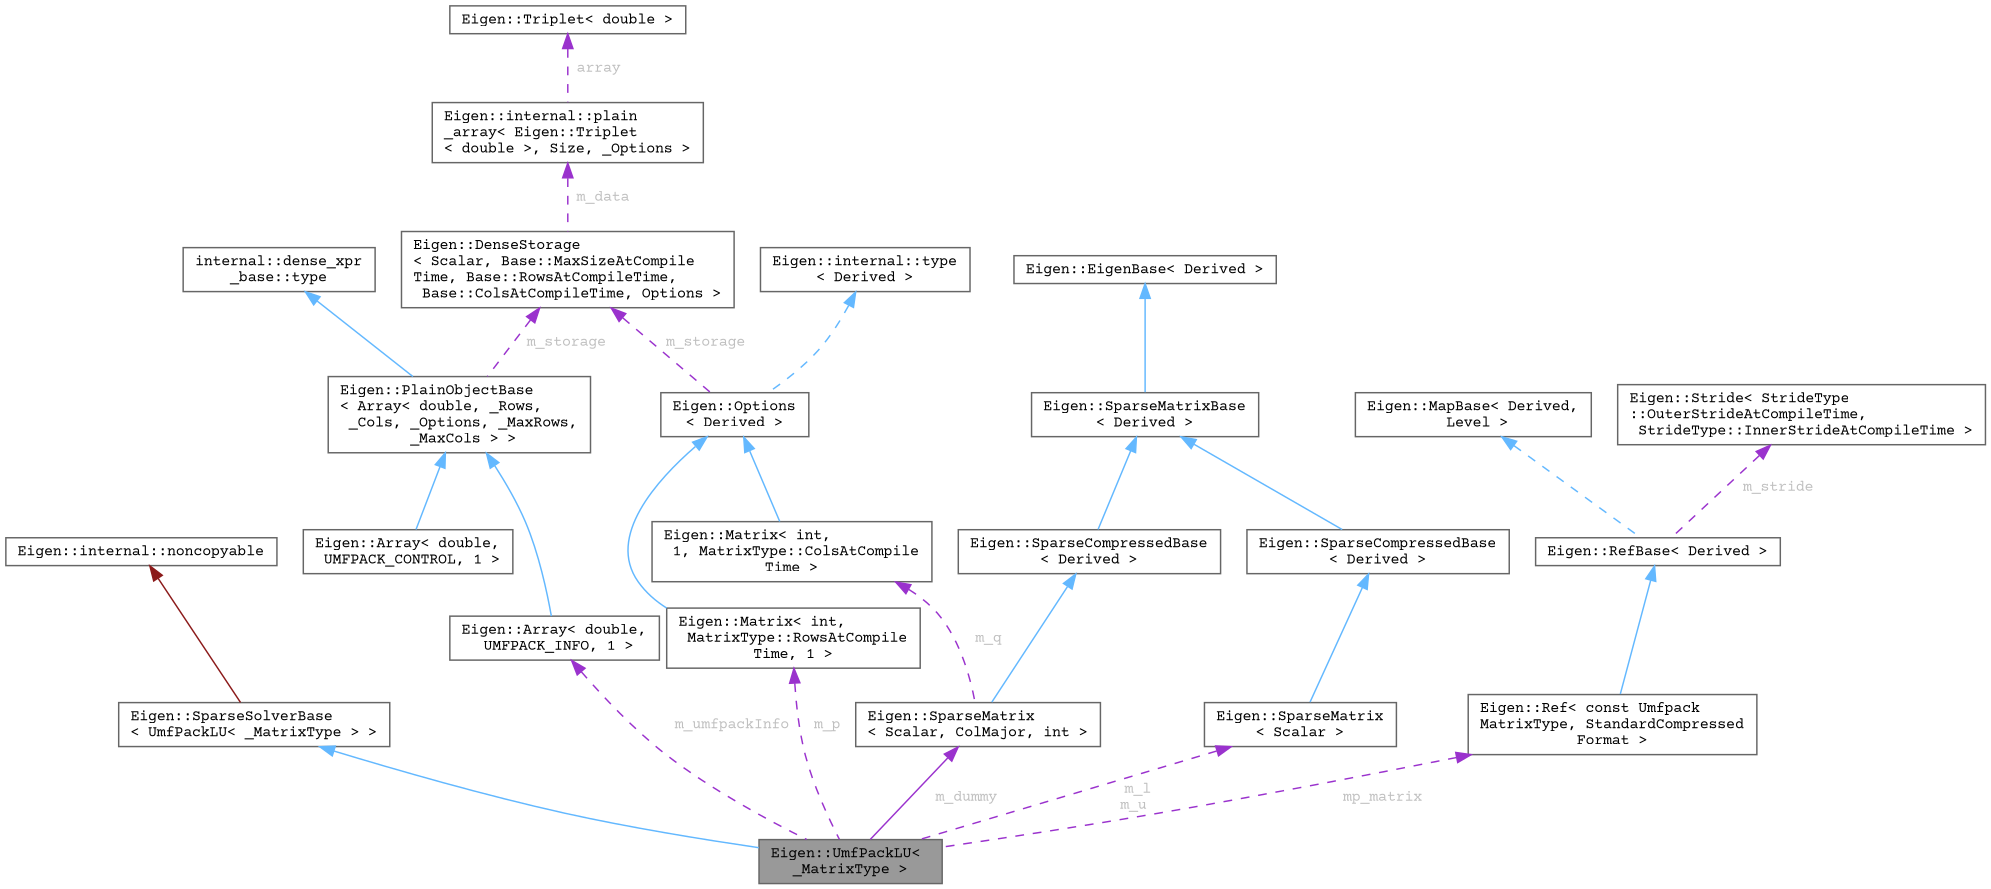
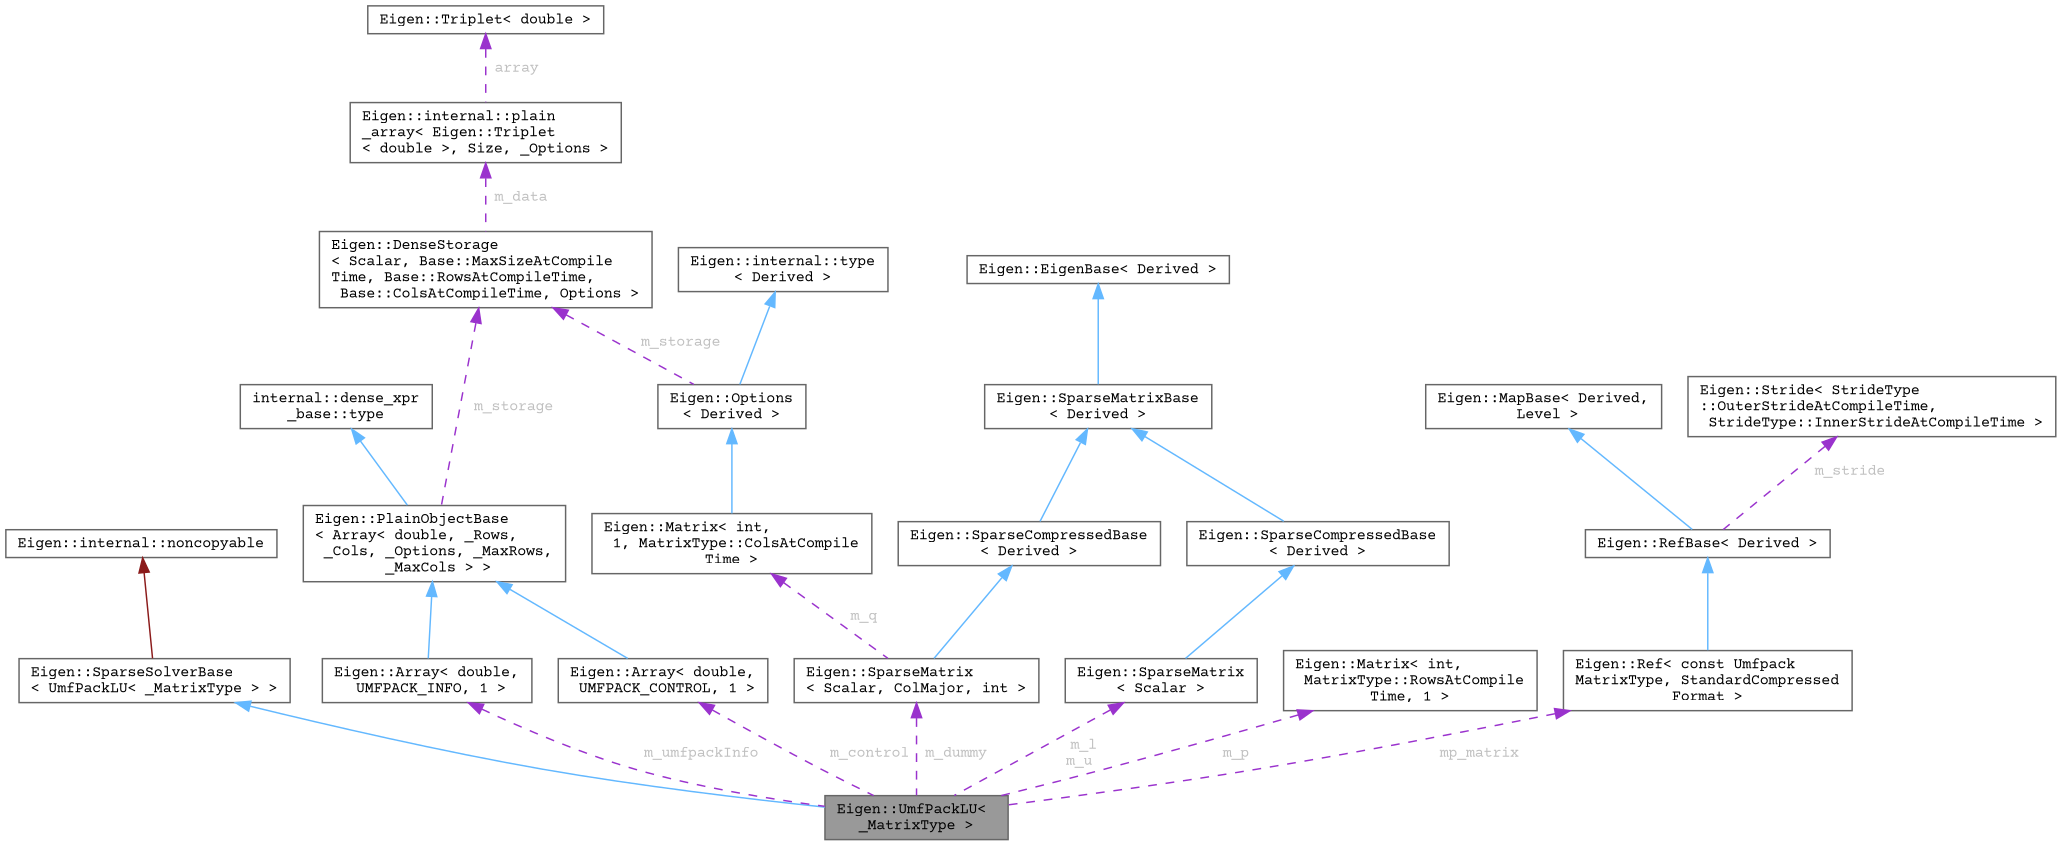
(814, 354) -> (755, 345)
(1577, 492) -> (1637, 484)
(634, 524) -> none
none -> (792, 754)
(909, 799) -> (917, 757)
